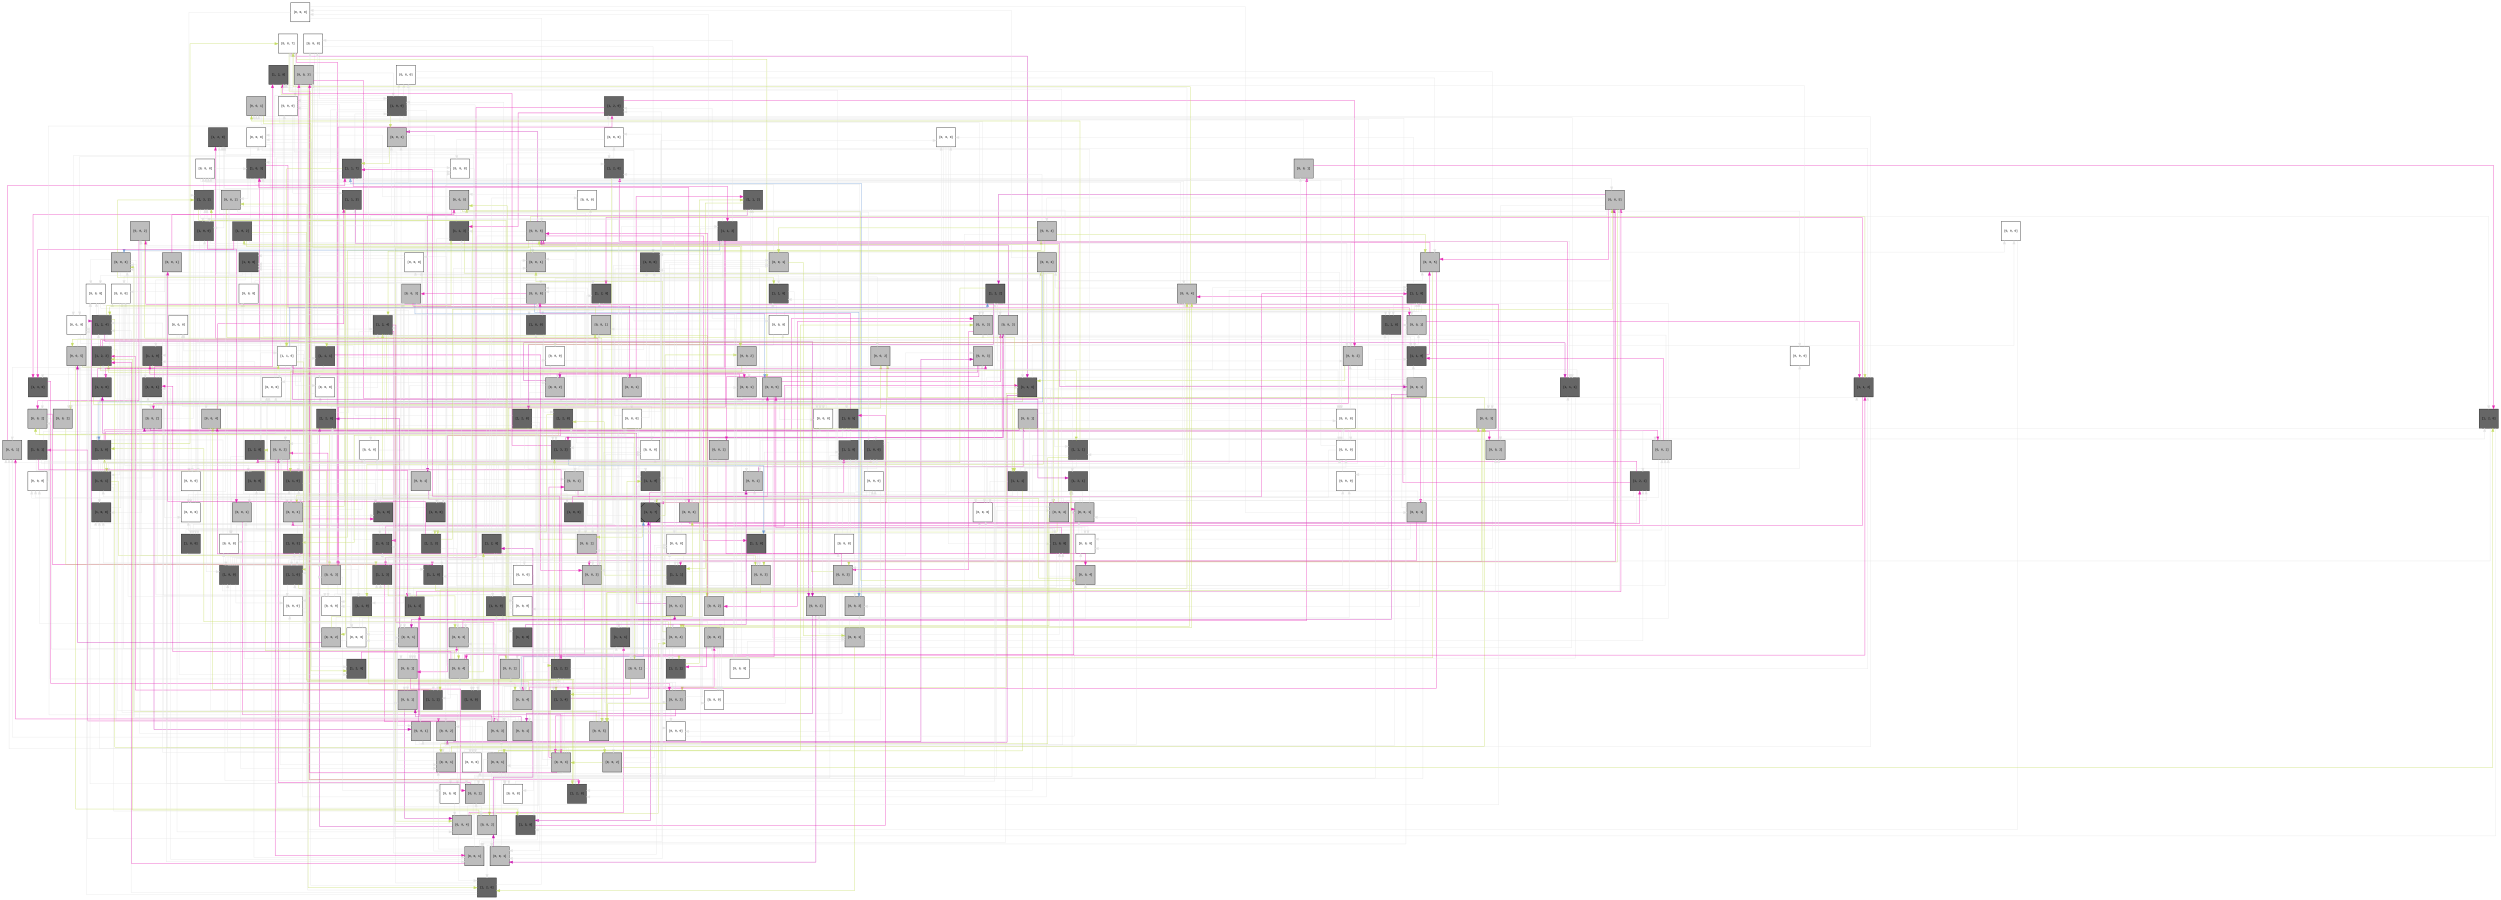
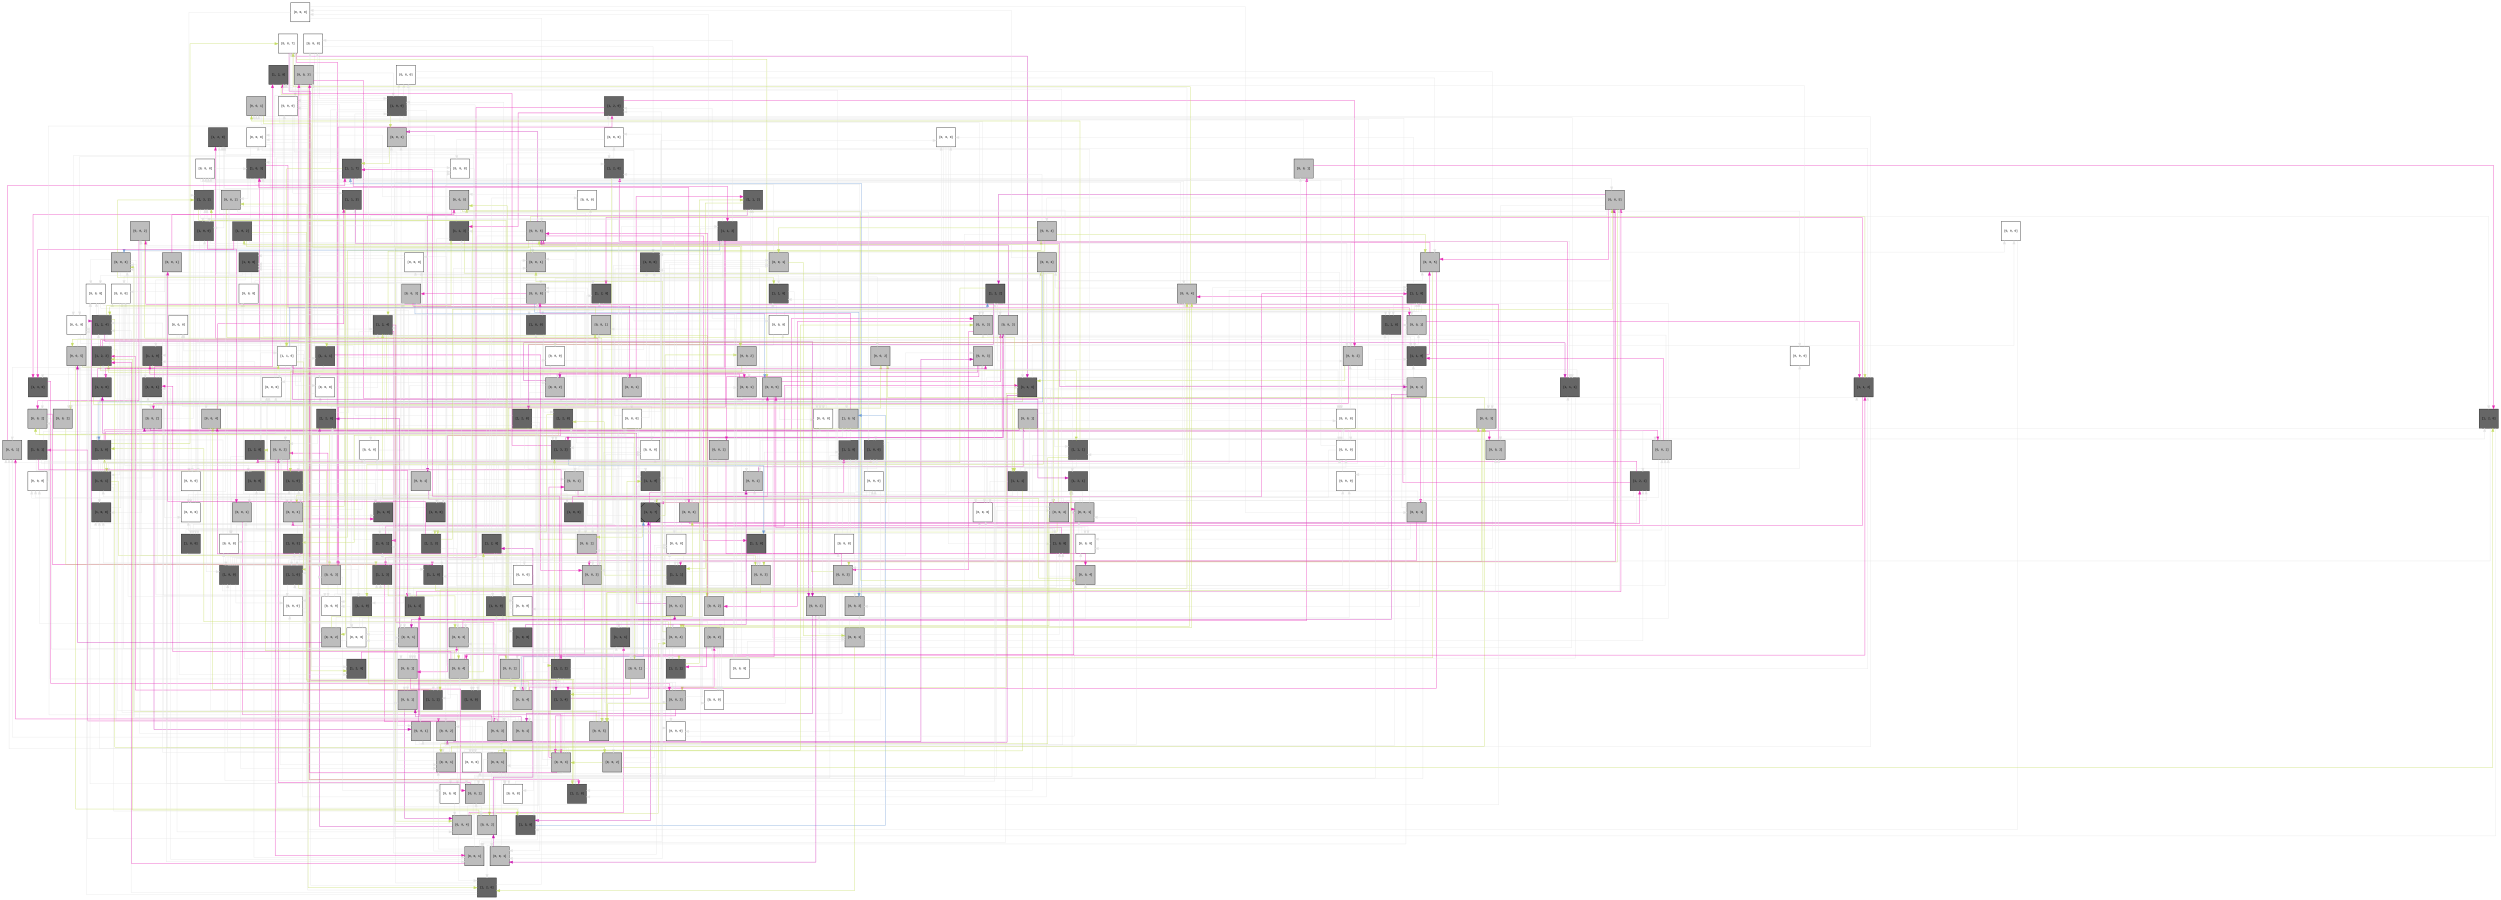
(849, 419) -> (849, 419)
(310, 482) -> (310, 482)
(886, 783) -> (886, 783)
